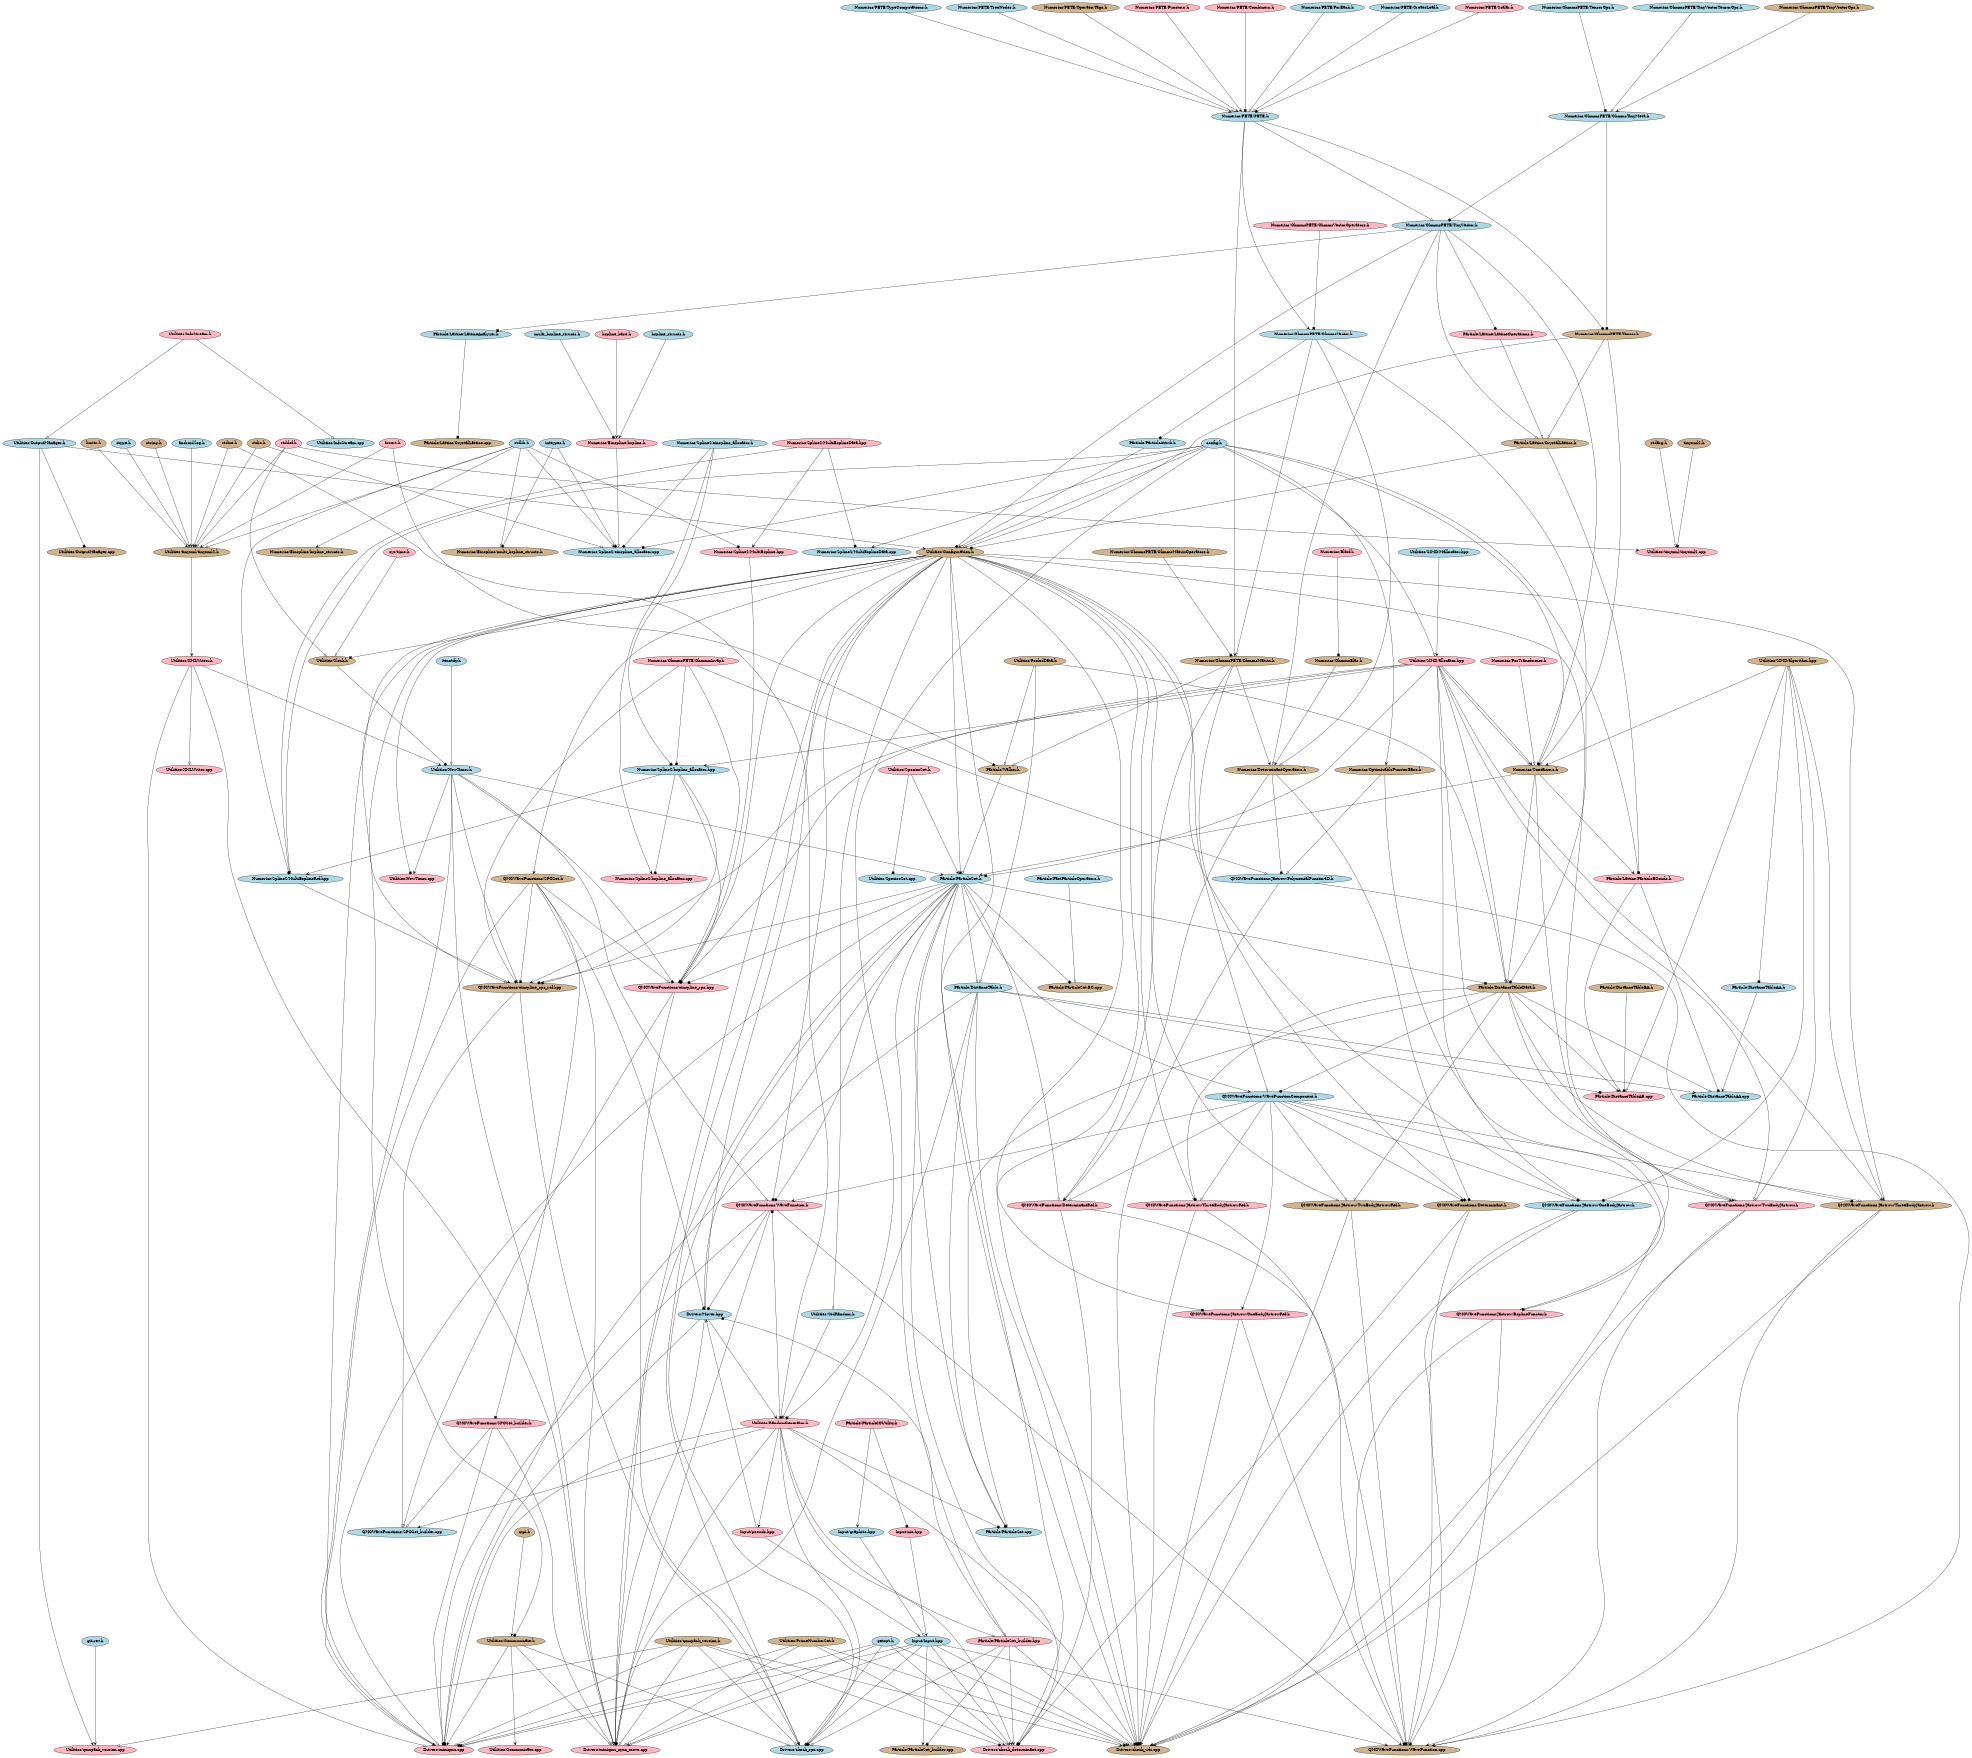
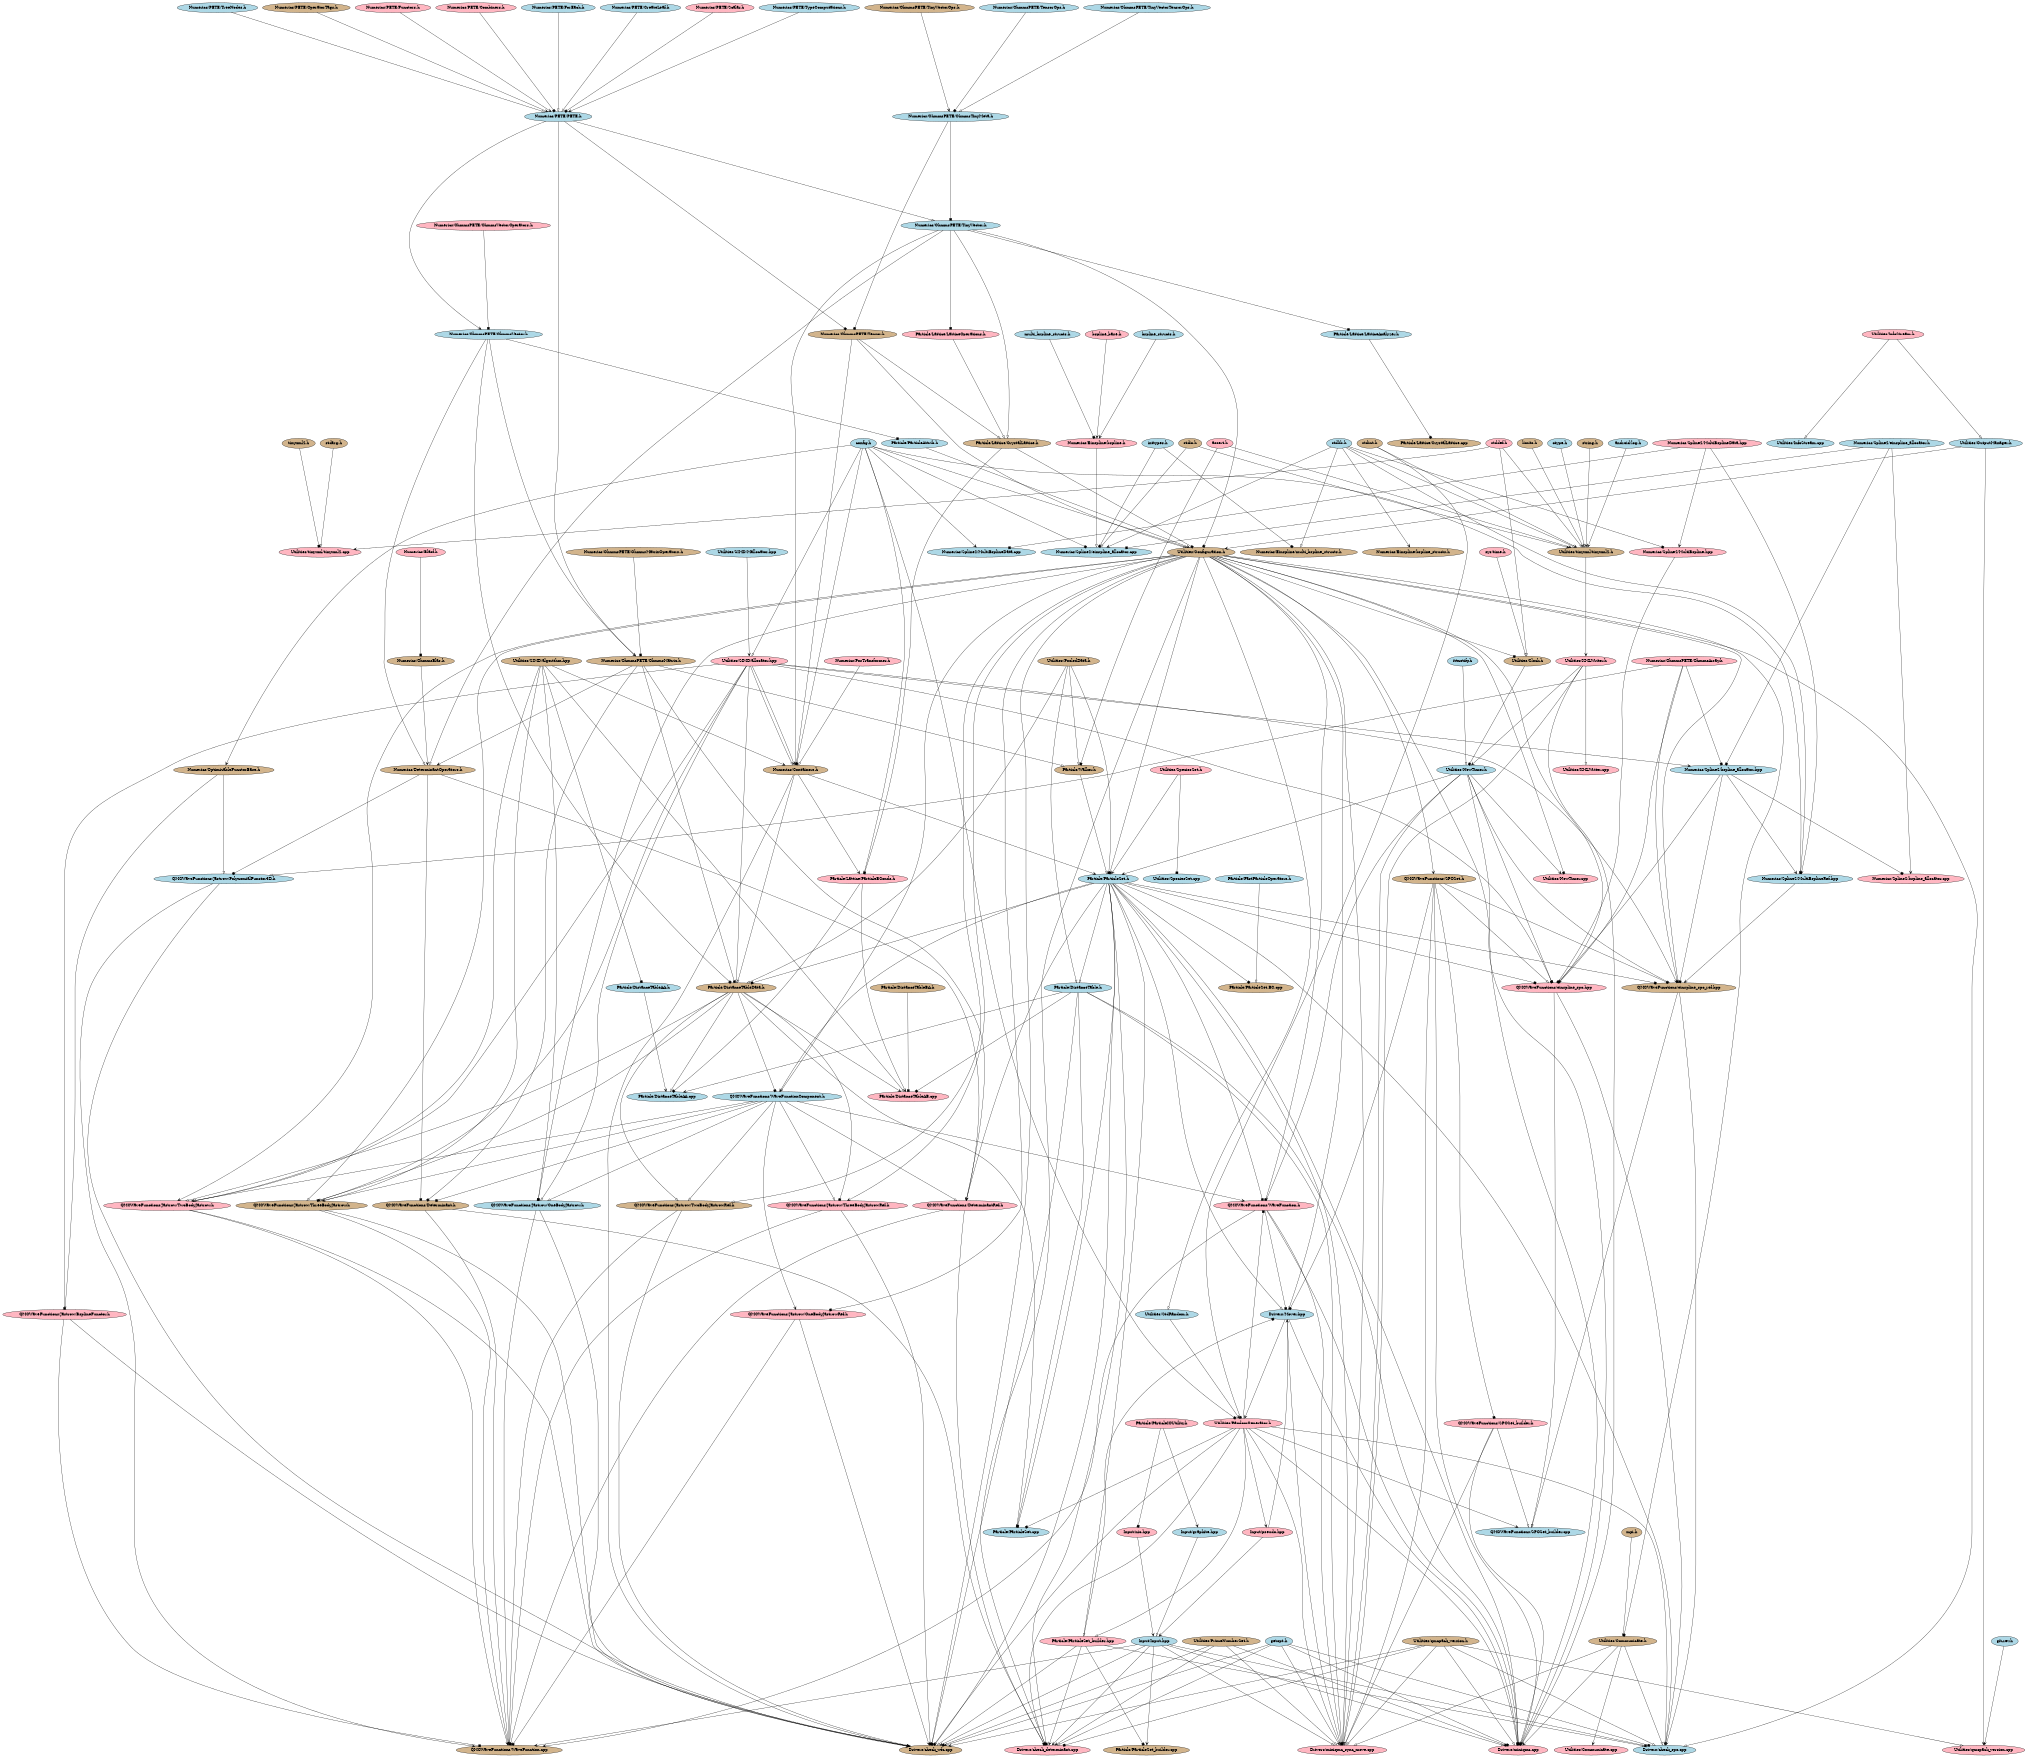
(87, 552) -> none
(1233, 816) -> (1106, 766)
none -> (688, 823)
